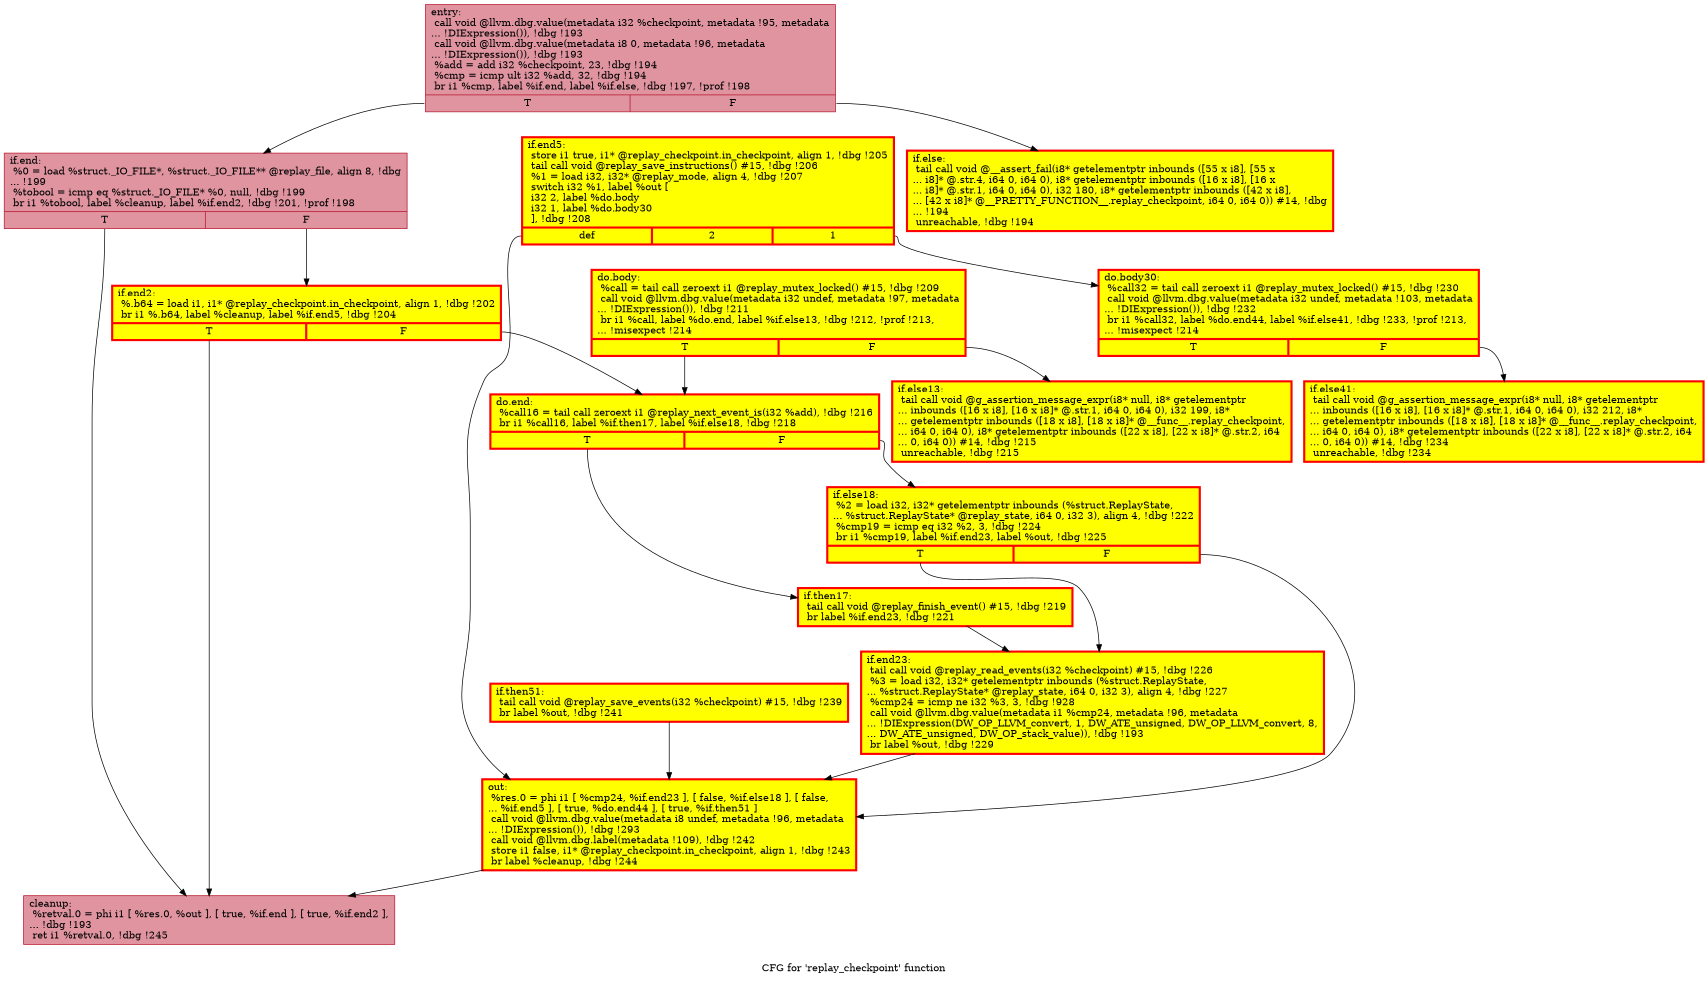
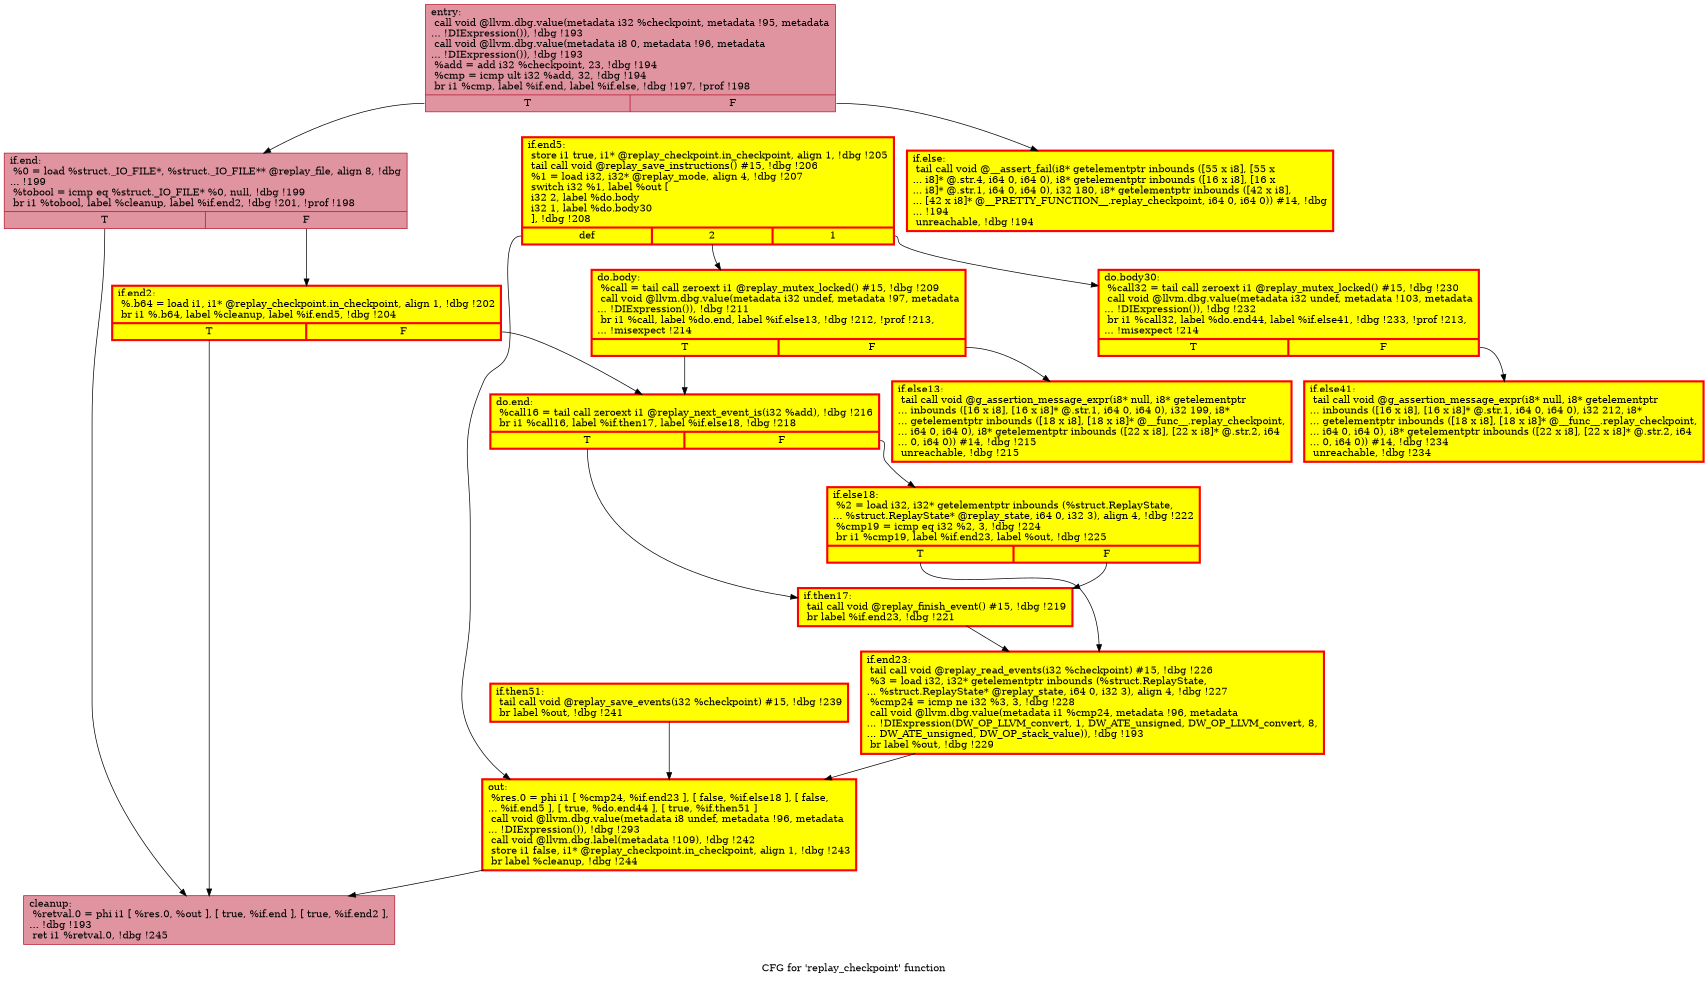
none -> (714, 255)
(971, 702) -> (971, 702)
(1245, 781) -> (1096, 578)
